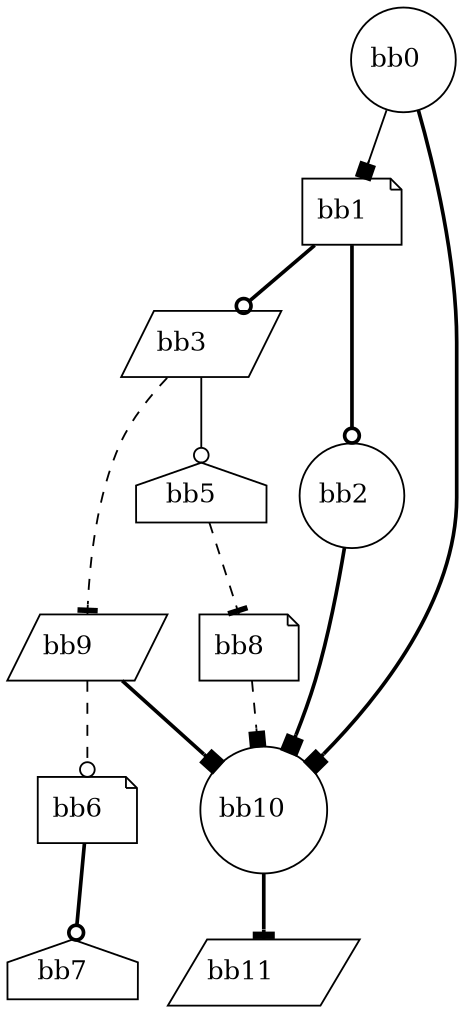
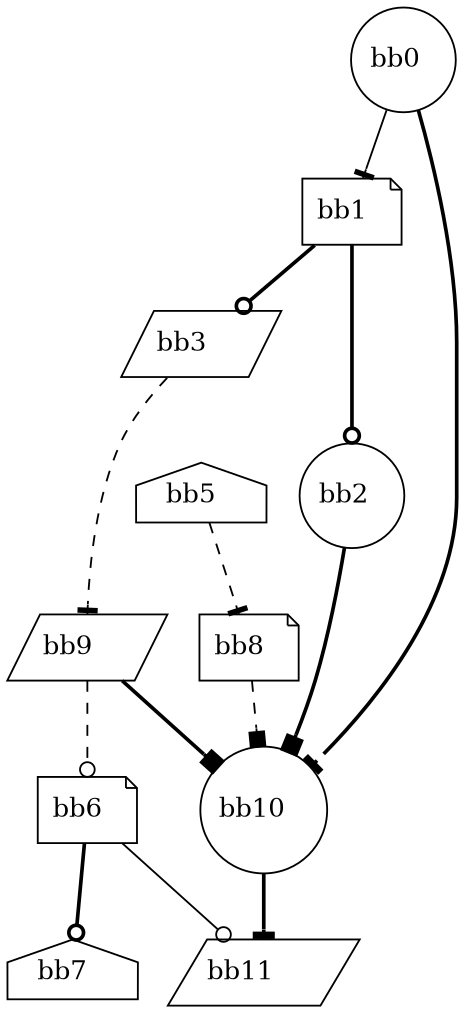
(376, 140) -> (376, 140)
(201, 412) -> none
(457, 450) -> (457, 450)
none -> (170, 886)
